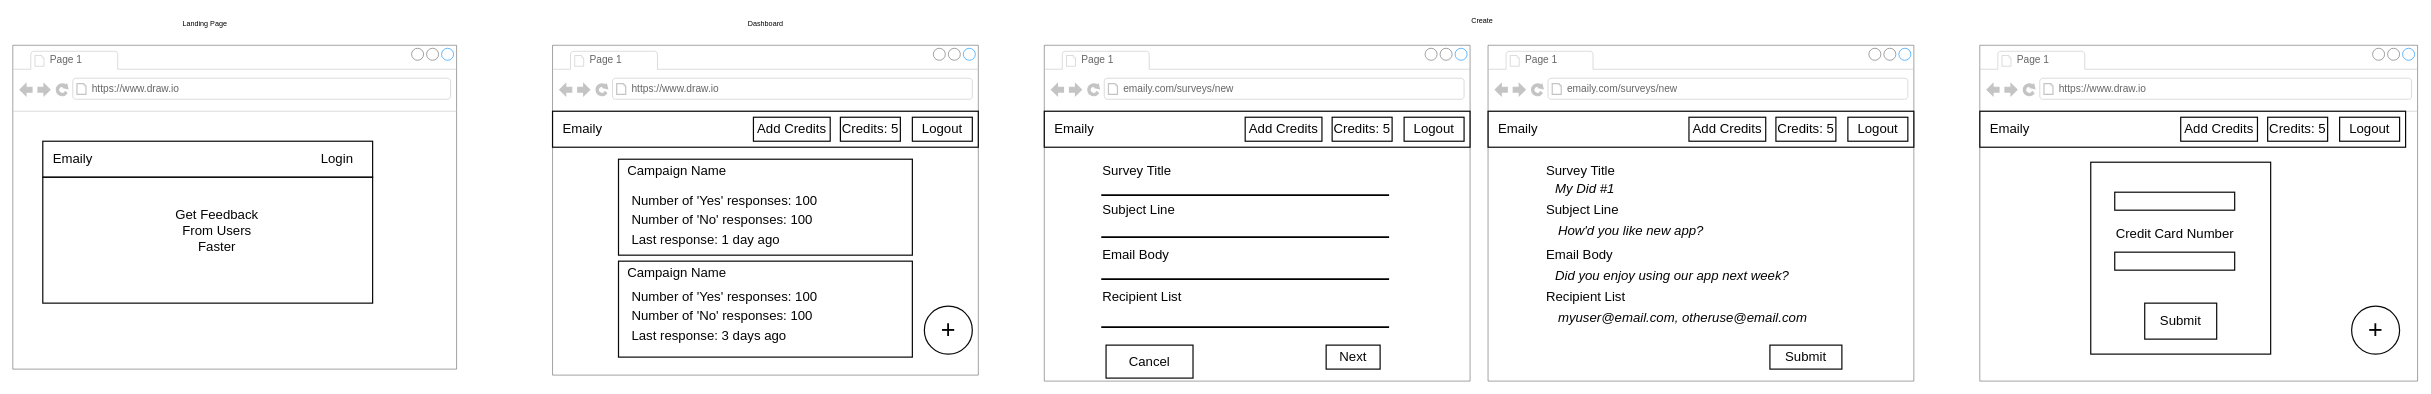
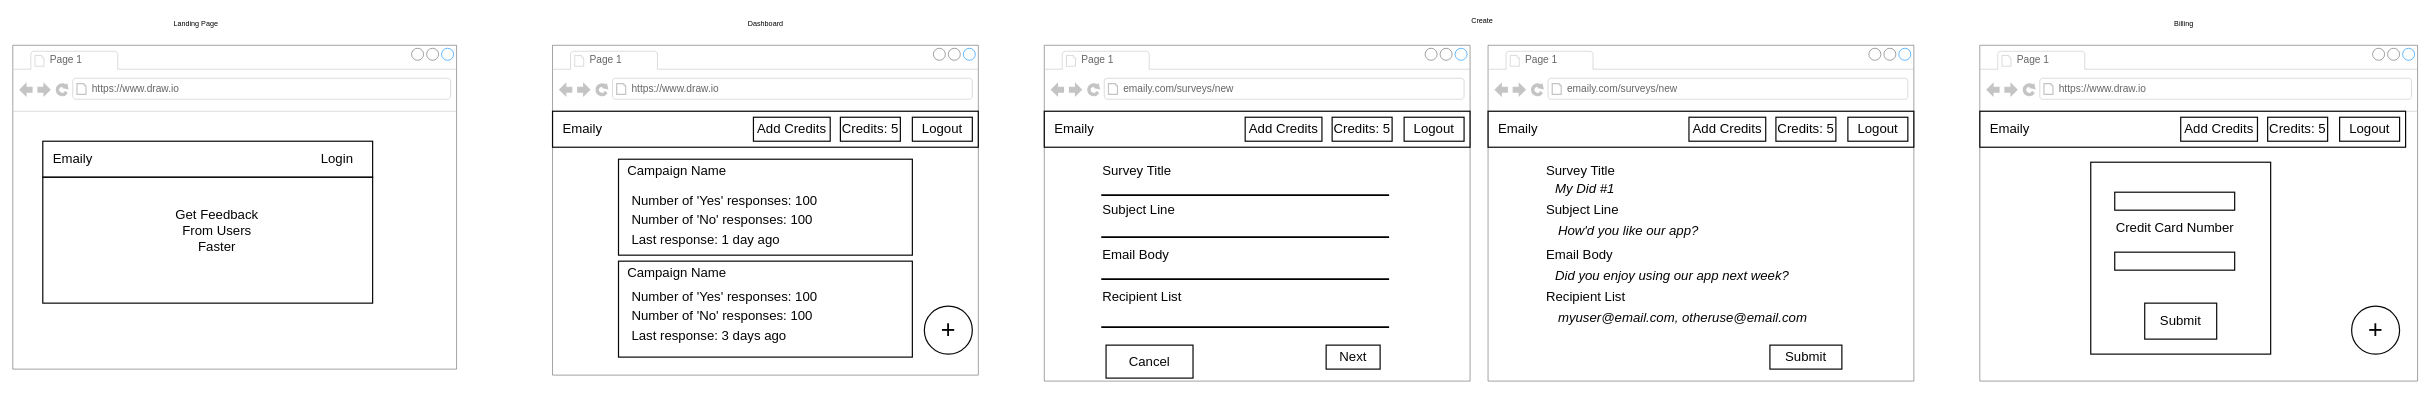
(204, 24) -> (195, 24)
none -> (2184, 24)
(1631, 231) -> (1631, 231)
(2184, 234) -> (2184, 228)
